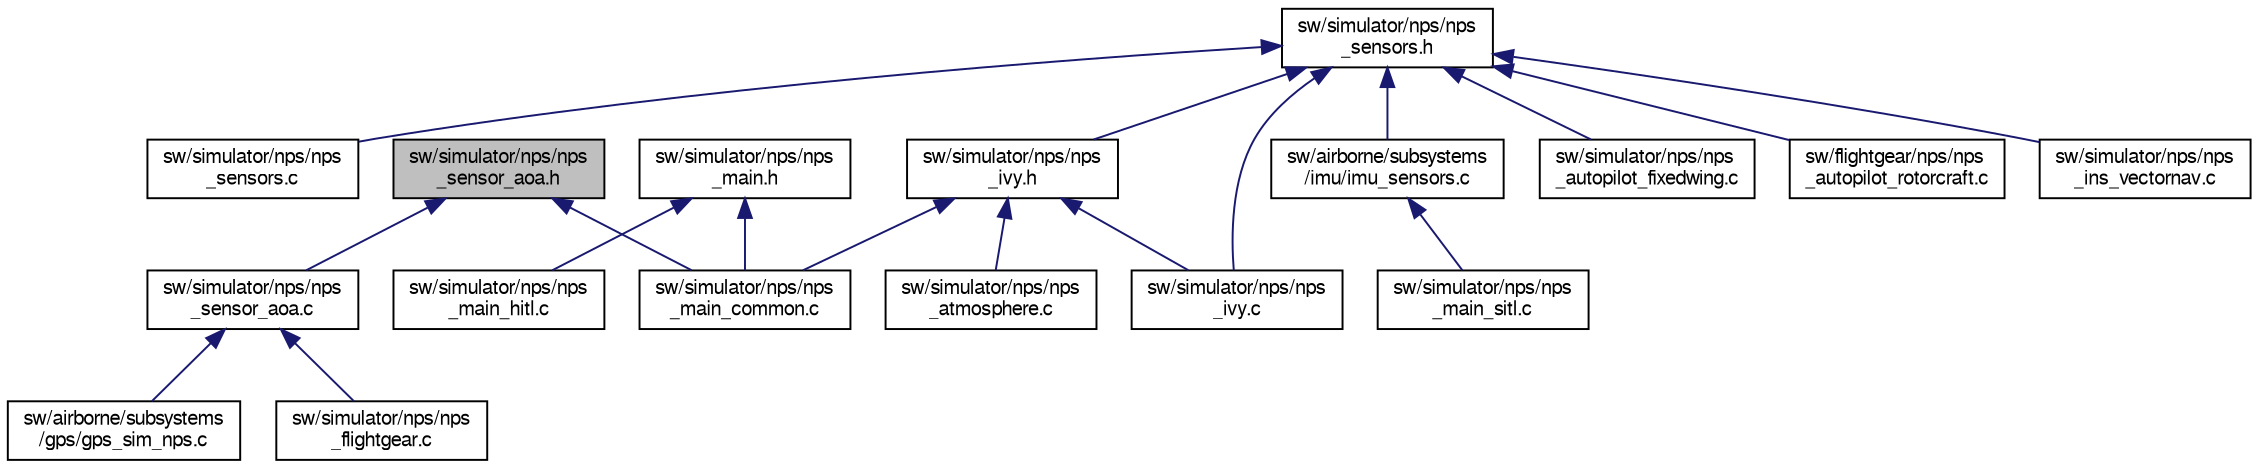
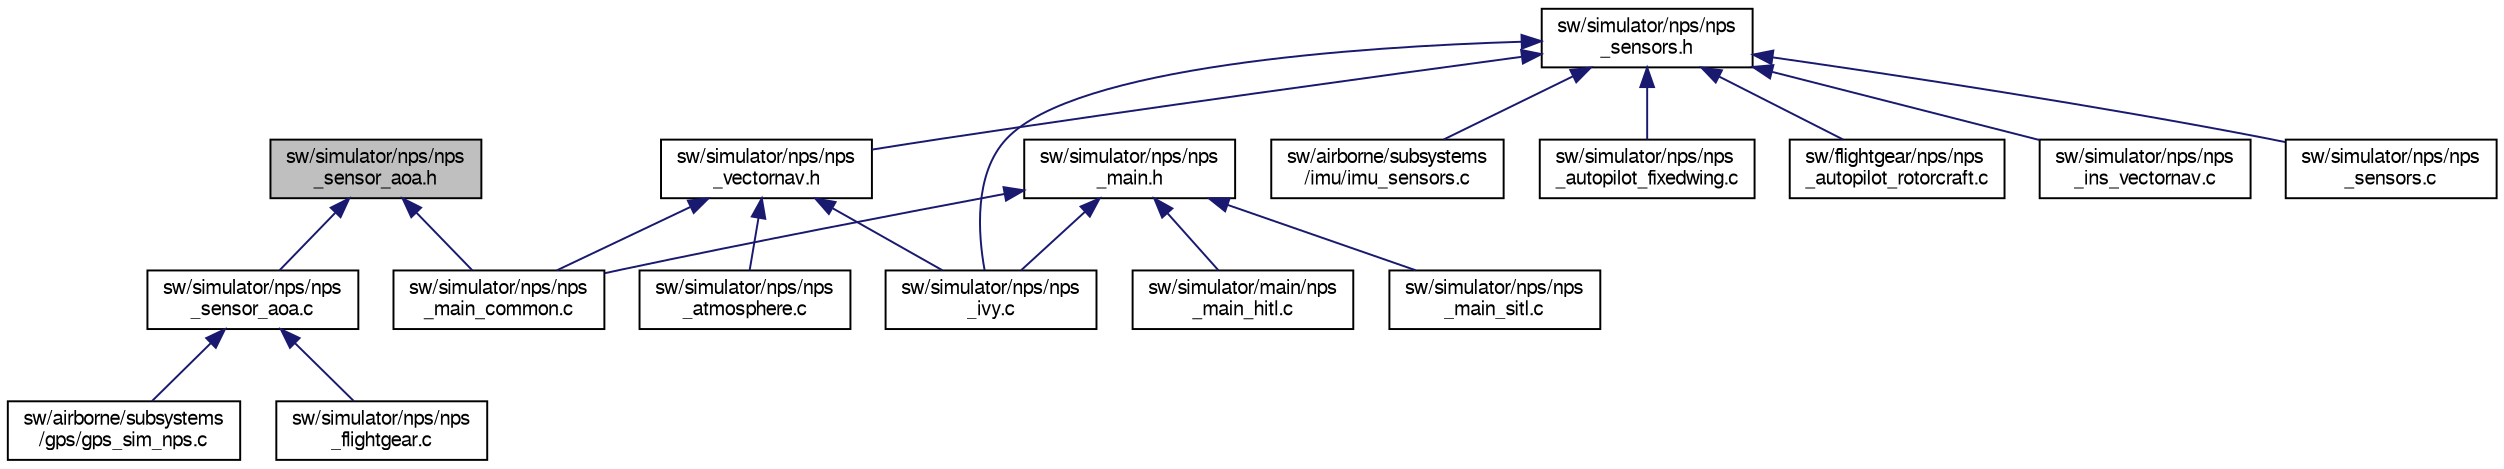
(1013, 169) -> (766, 169)
none -> (1053, 241)
(1441, 242) -> (1322, 238)
(499, 300) -> (1243, 300)
